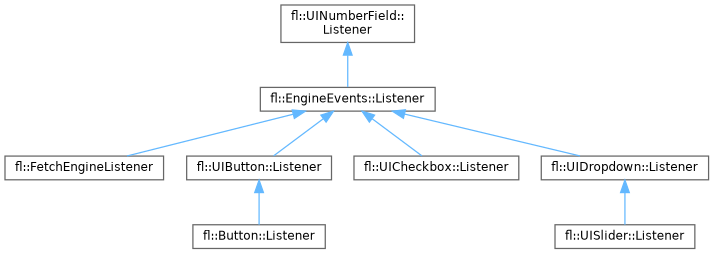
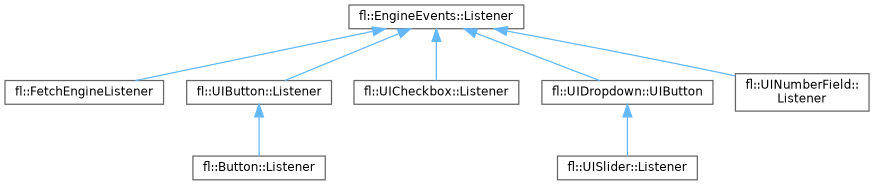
(348, 71) -> (621, 53)
(625, 168) -> (627, 92)
